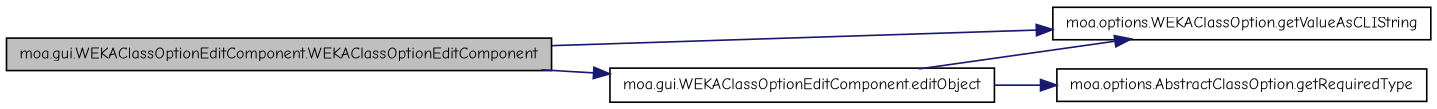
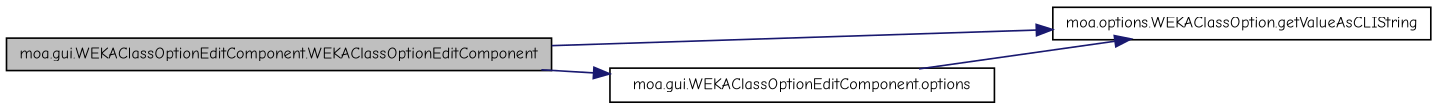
(802, 85) -> (802, 85)
(1242, 85) -> none
